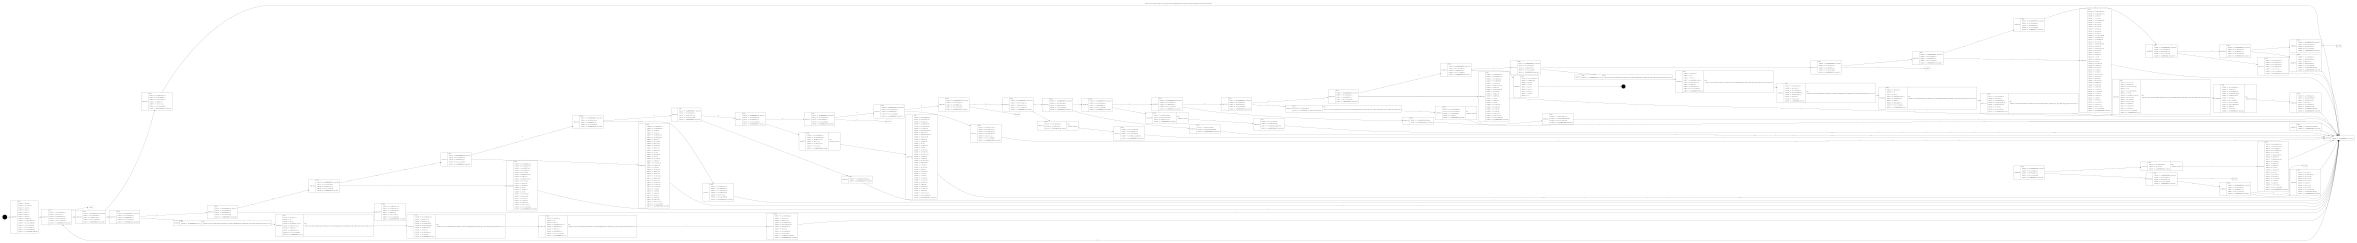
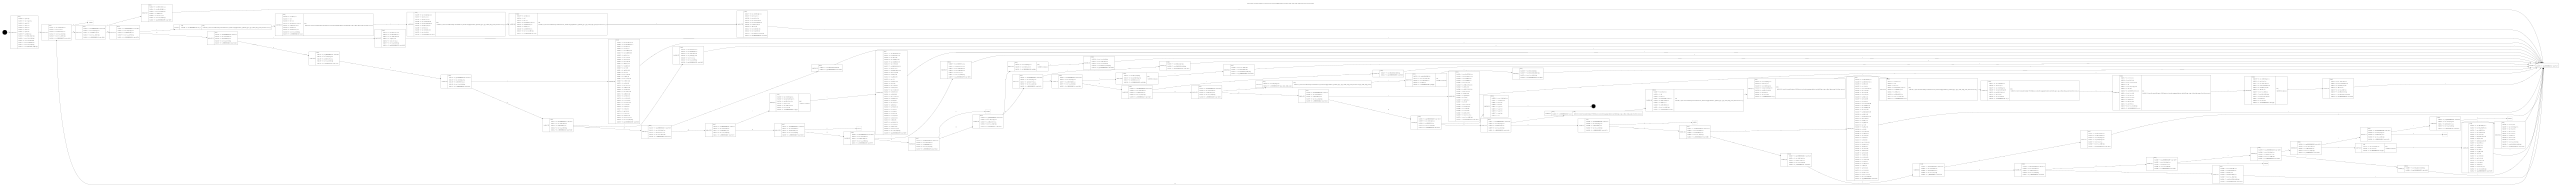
none -> (2266, 154)
(522, 186) -> none
